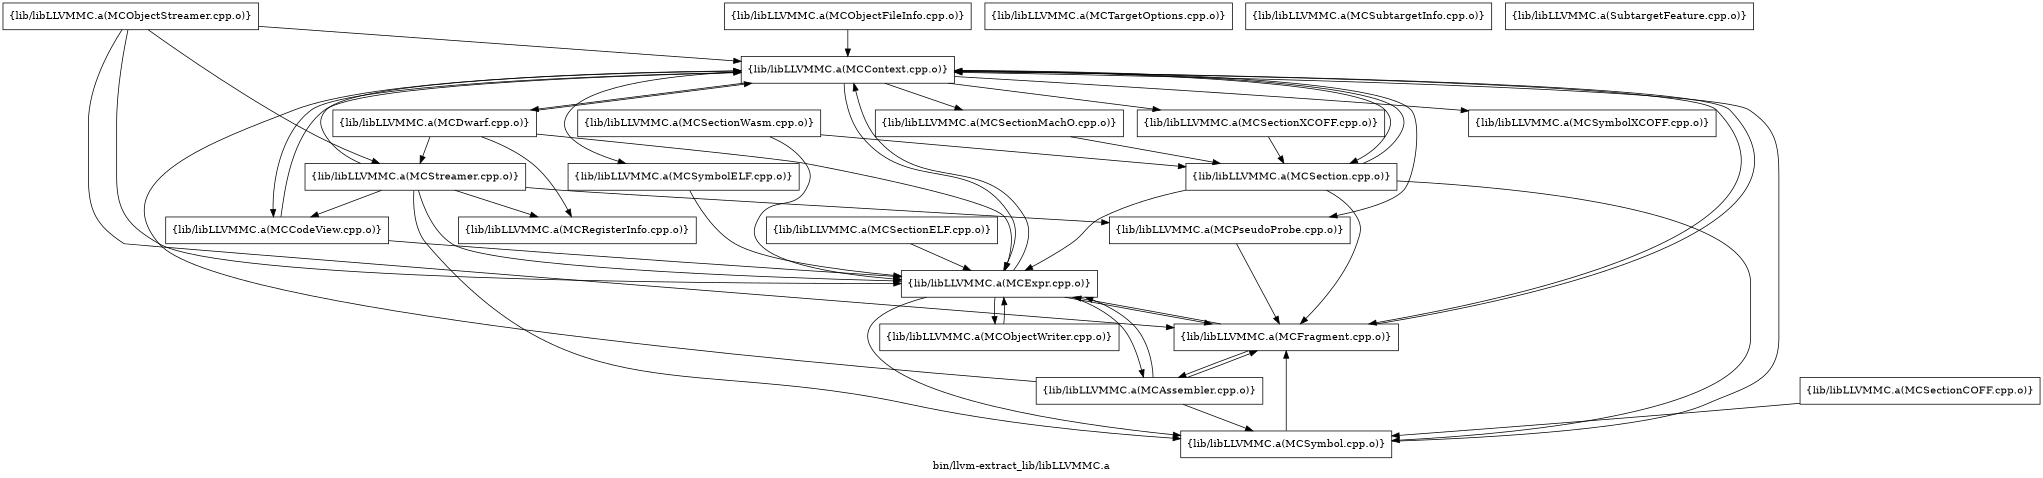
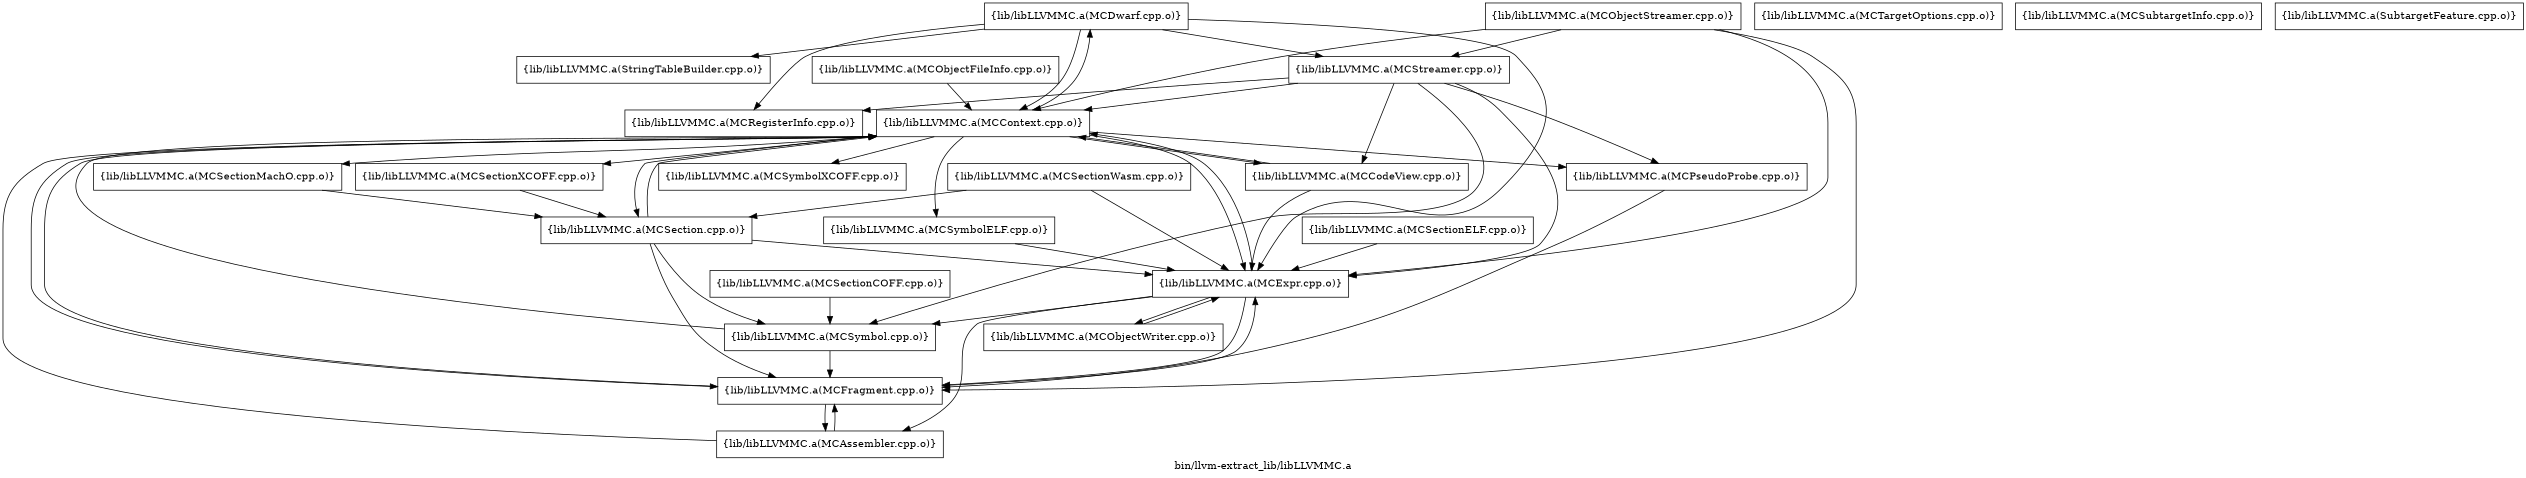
none -> (643, 70)
(1138, 330) -> none
(1214, 416) -> none
